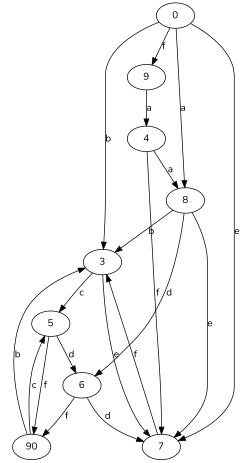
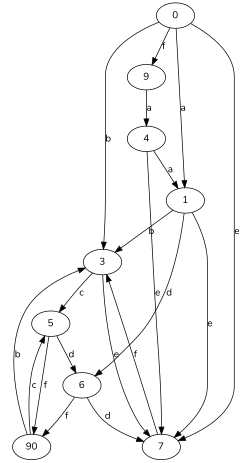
(185, 200) -> (185, 200)
(158, 293) -> (158, 293)
